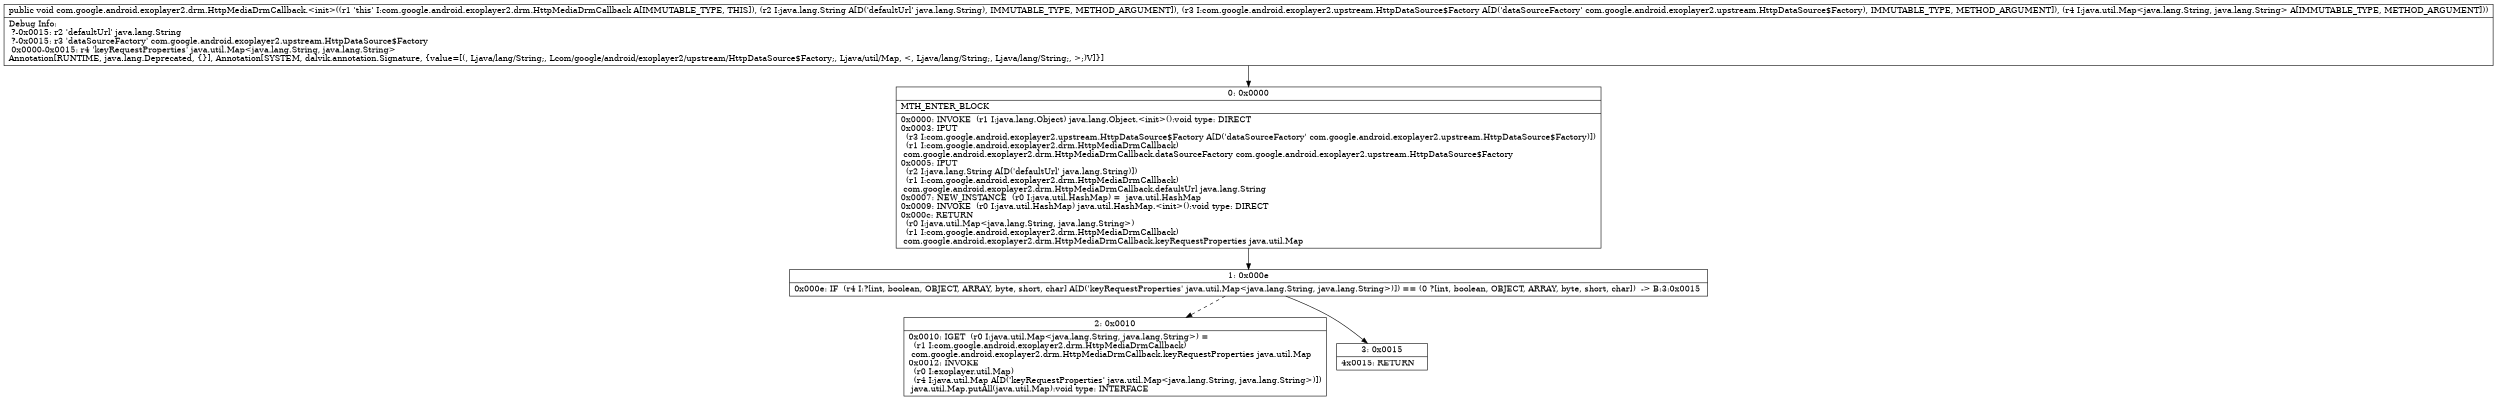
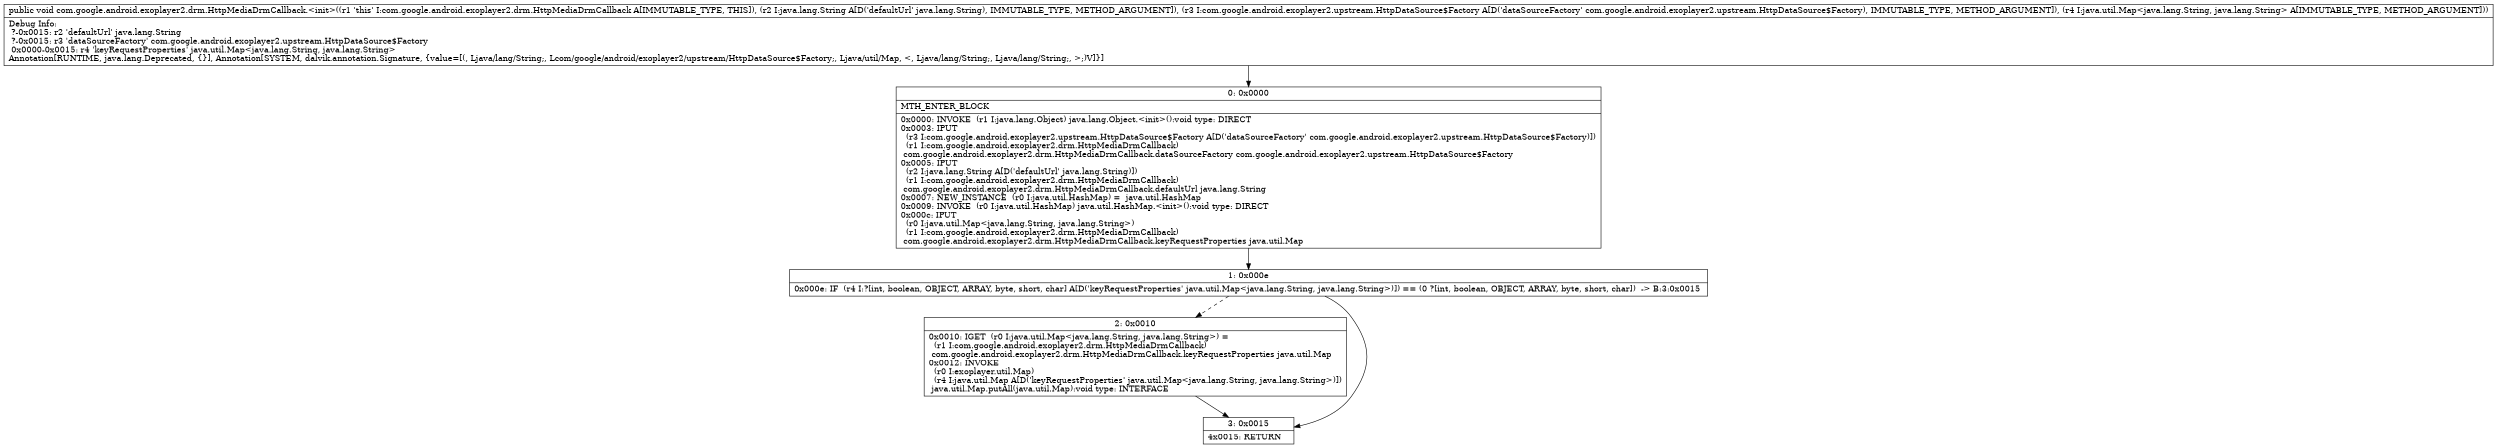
(940, 215) -> (931, 215)
none -> (1210, 405)
